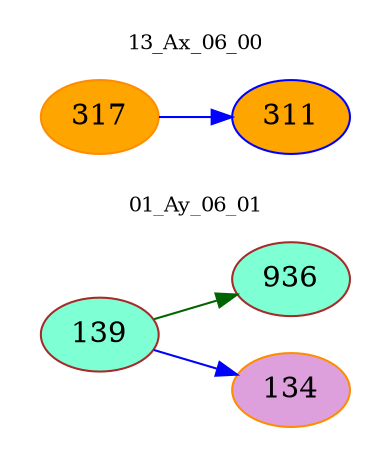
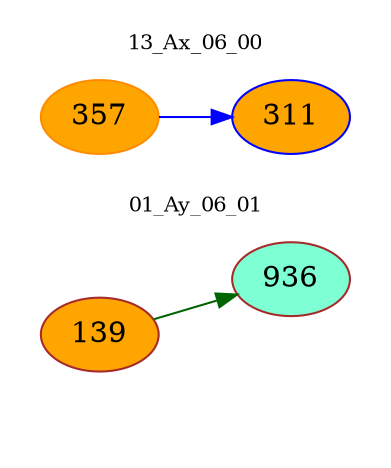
(100, 117) -> (100, 117)
(100, 335) -> (100, 335)
(291, 390) -> none
